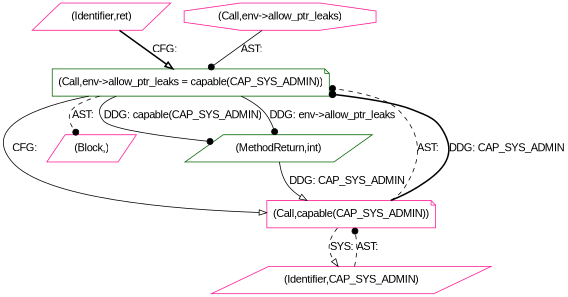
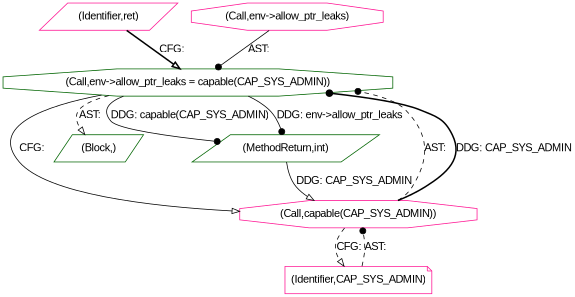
(191, 83) -> (198, 83)
(75, 106) -> (84, 105)
(92, 148) -> (99, 148)
(351, 214) -> (358, 214)
(343, 247) -> (350, 247)
(351, 280) -> (358, 280)
